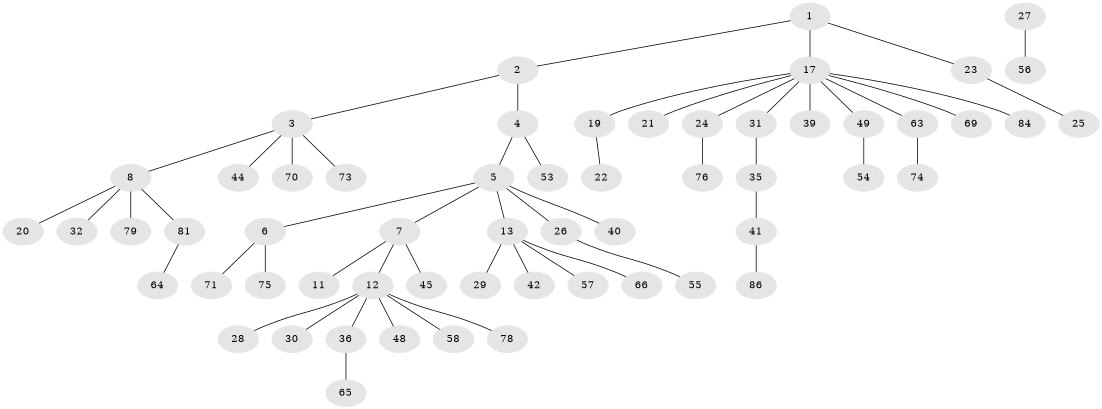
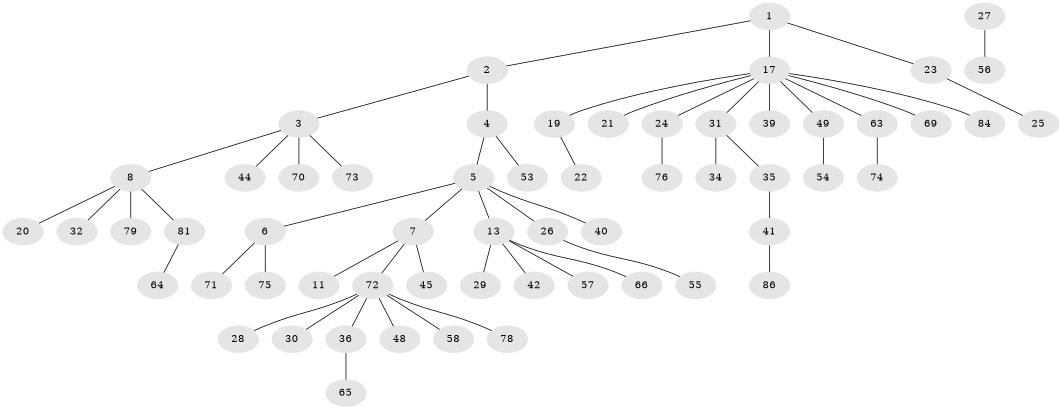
none -> (716, 178)
(373, 285) -> (373, 285)
